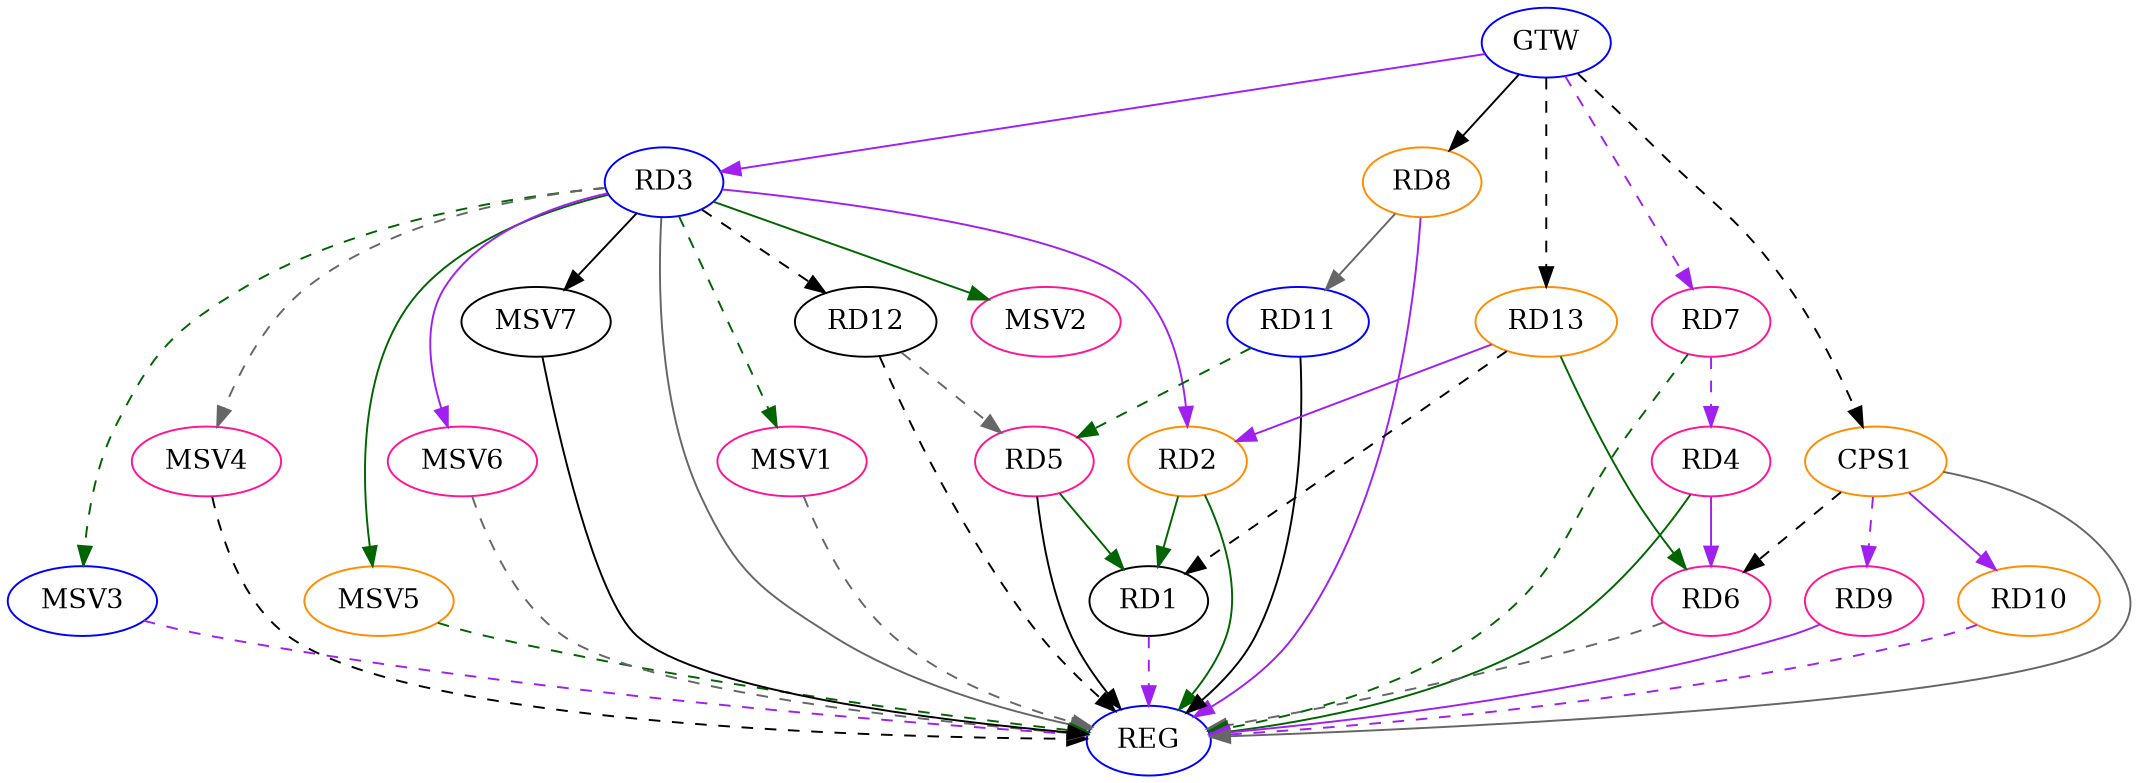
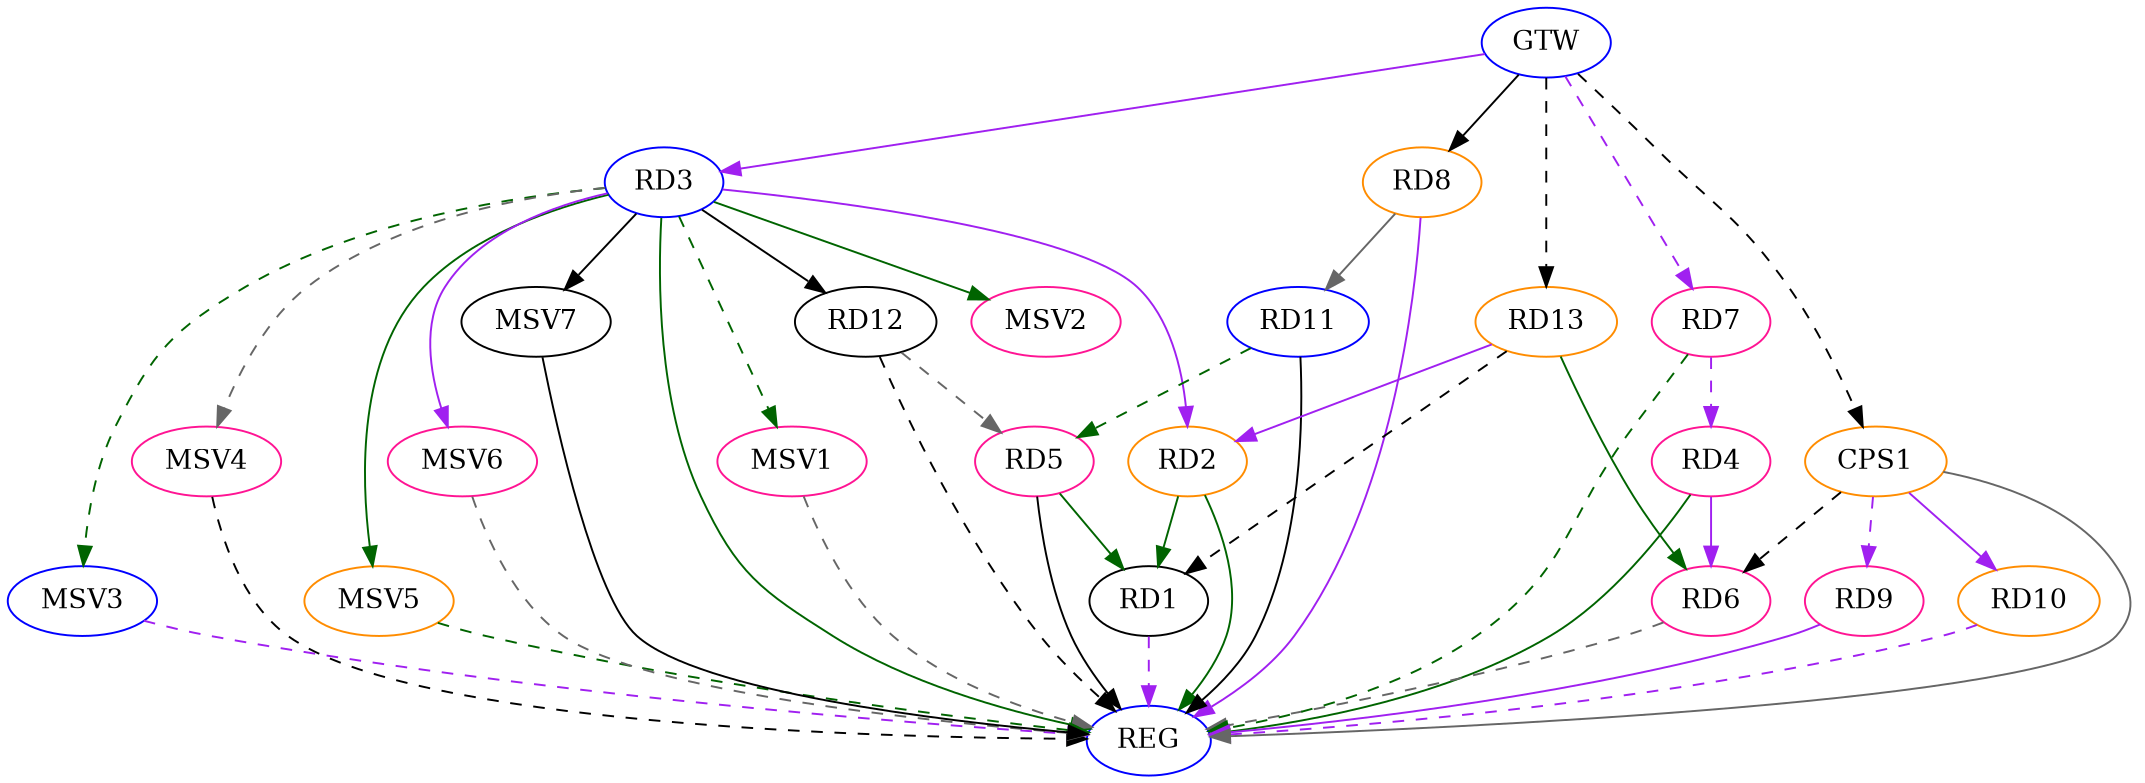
(755, 245) -> (755, 245)
(744, 568) -> (744, 568)
